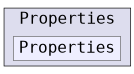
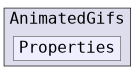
(67, 20) -> (67, 20)
